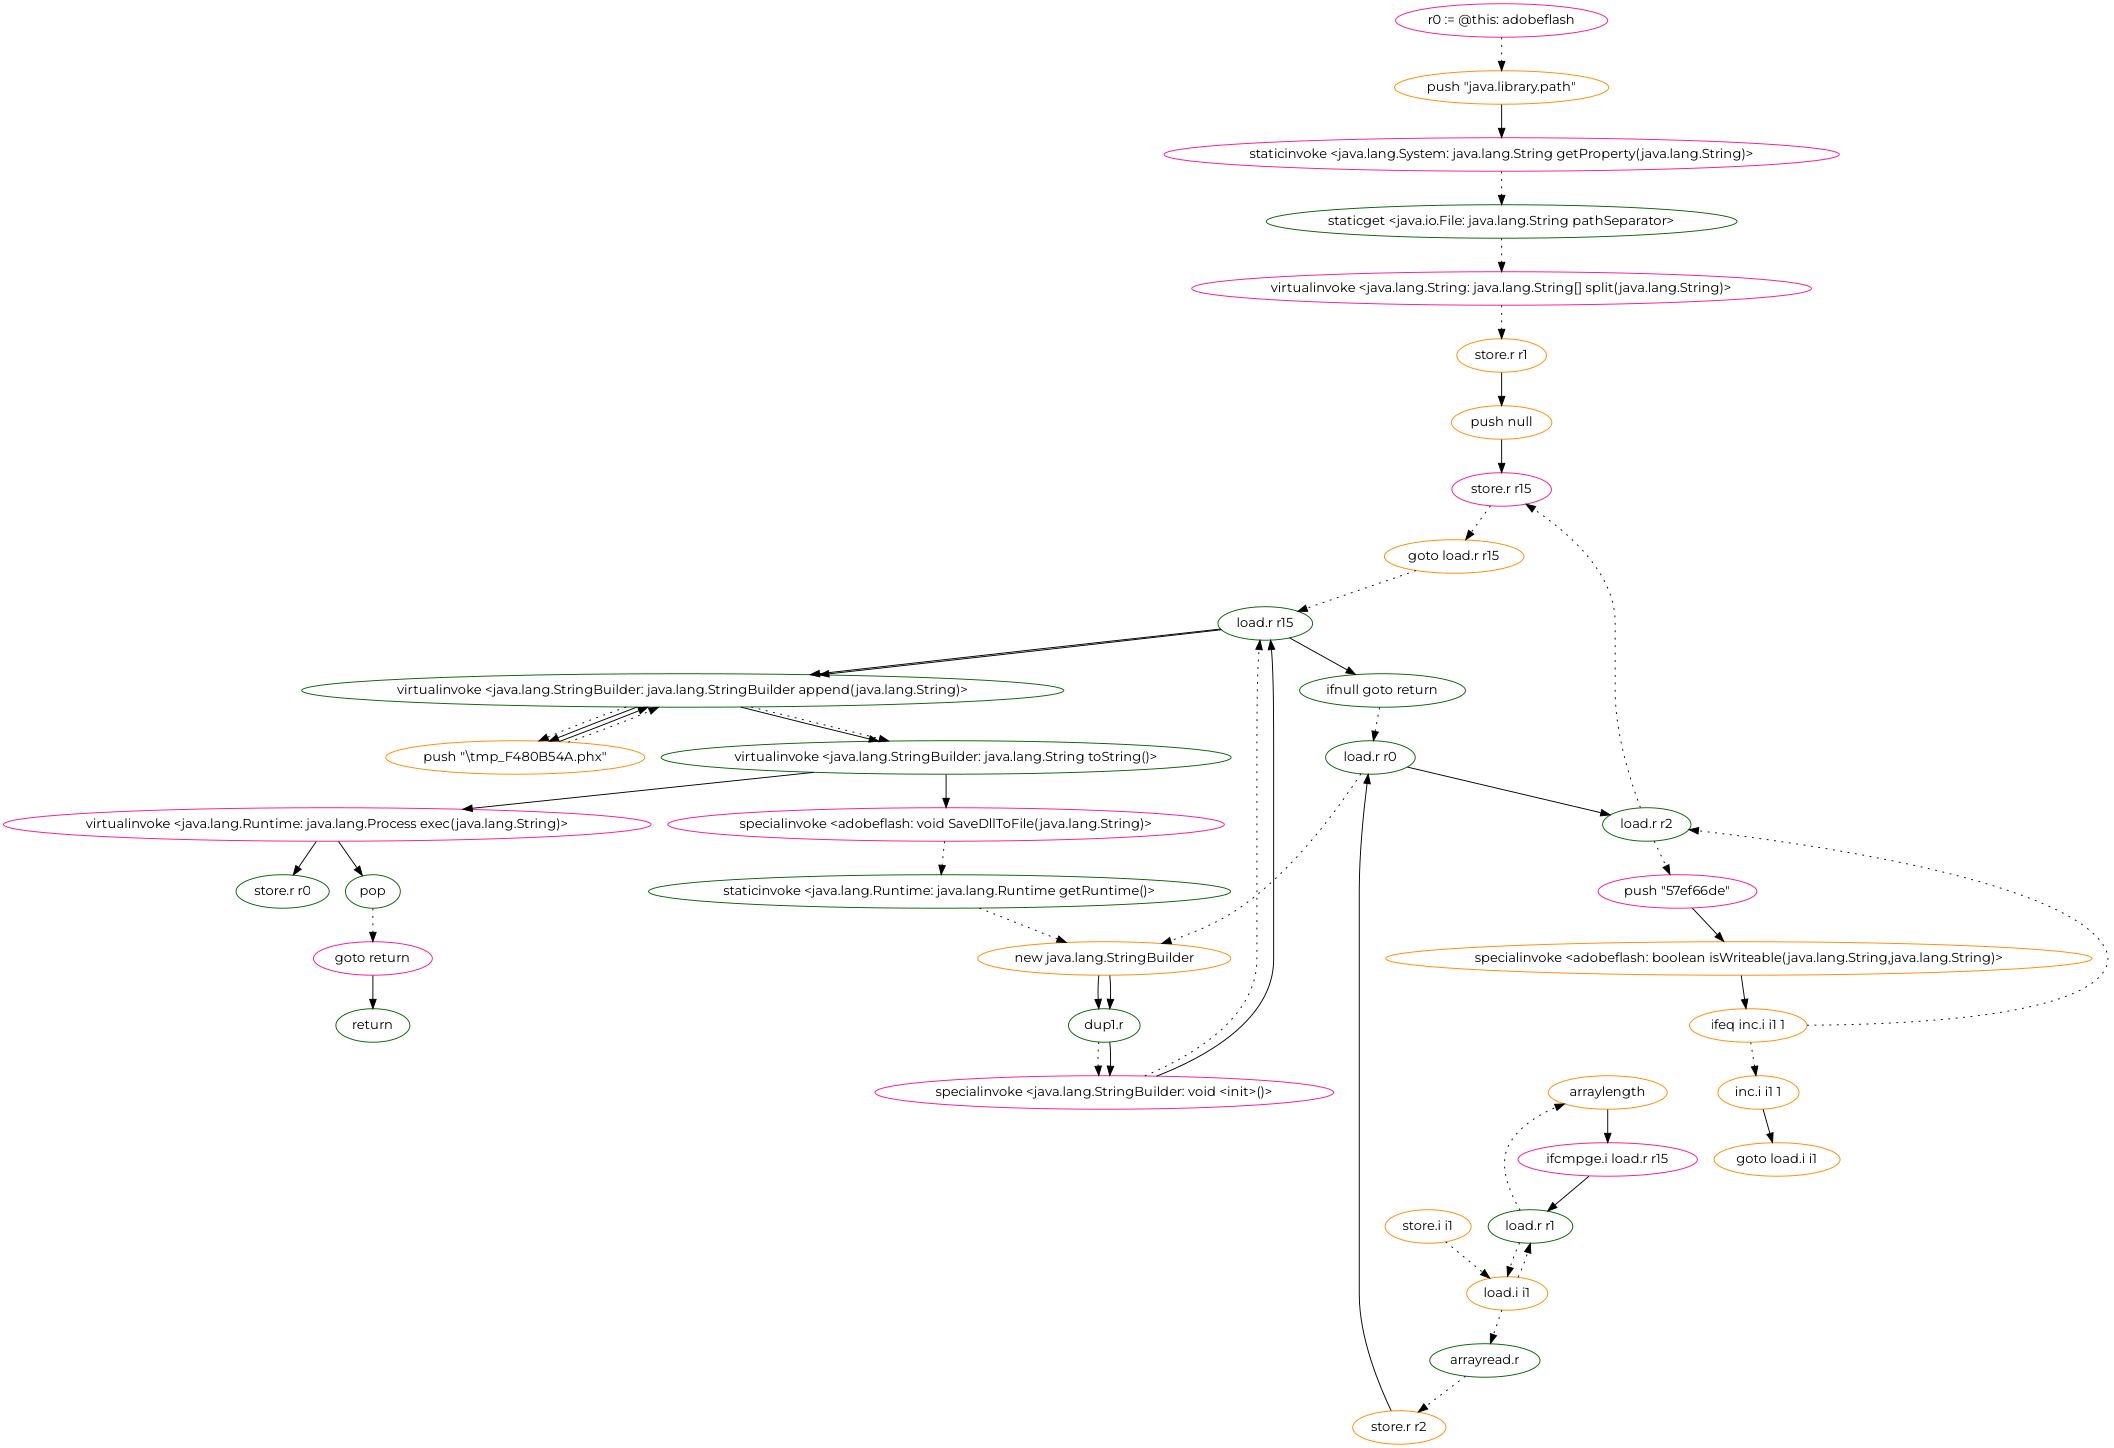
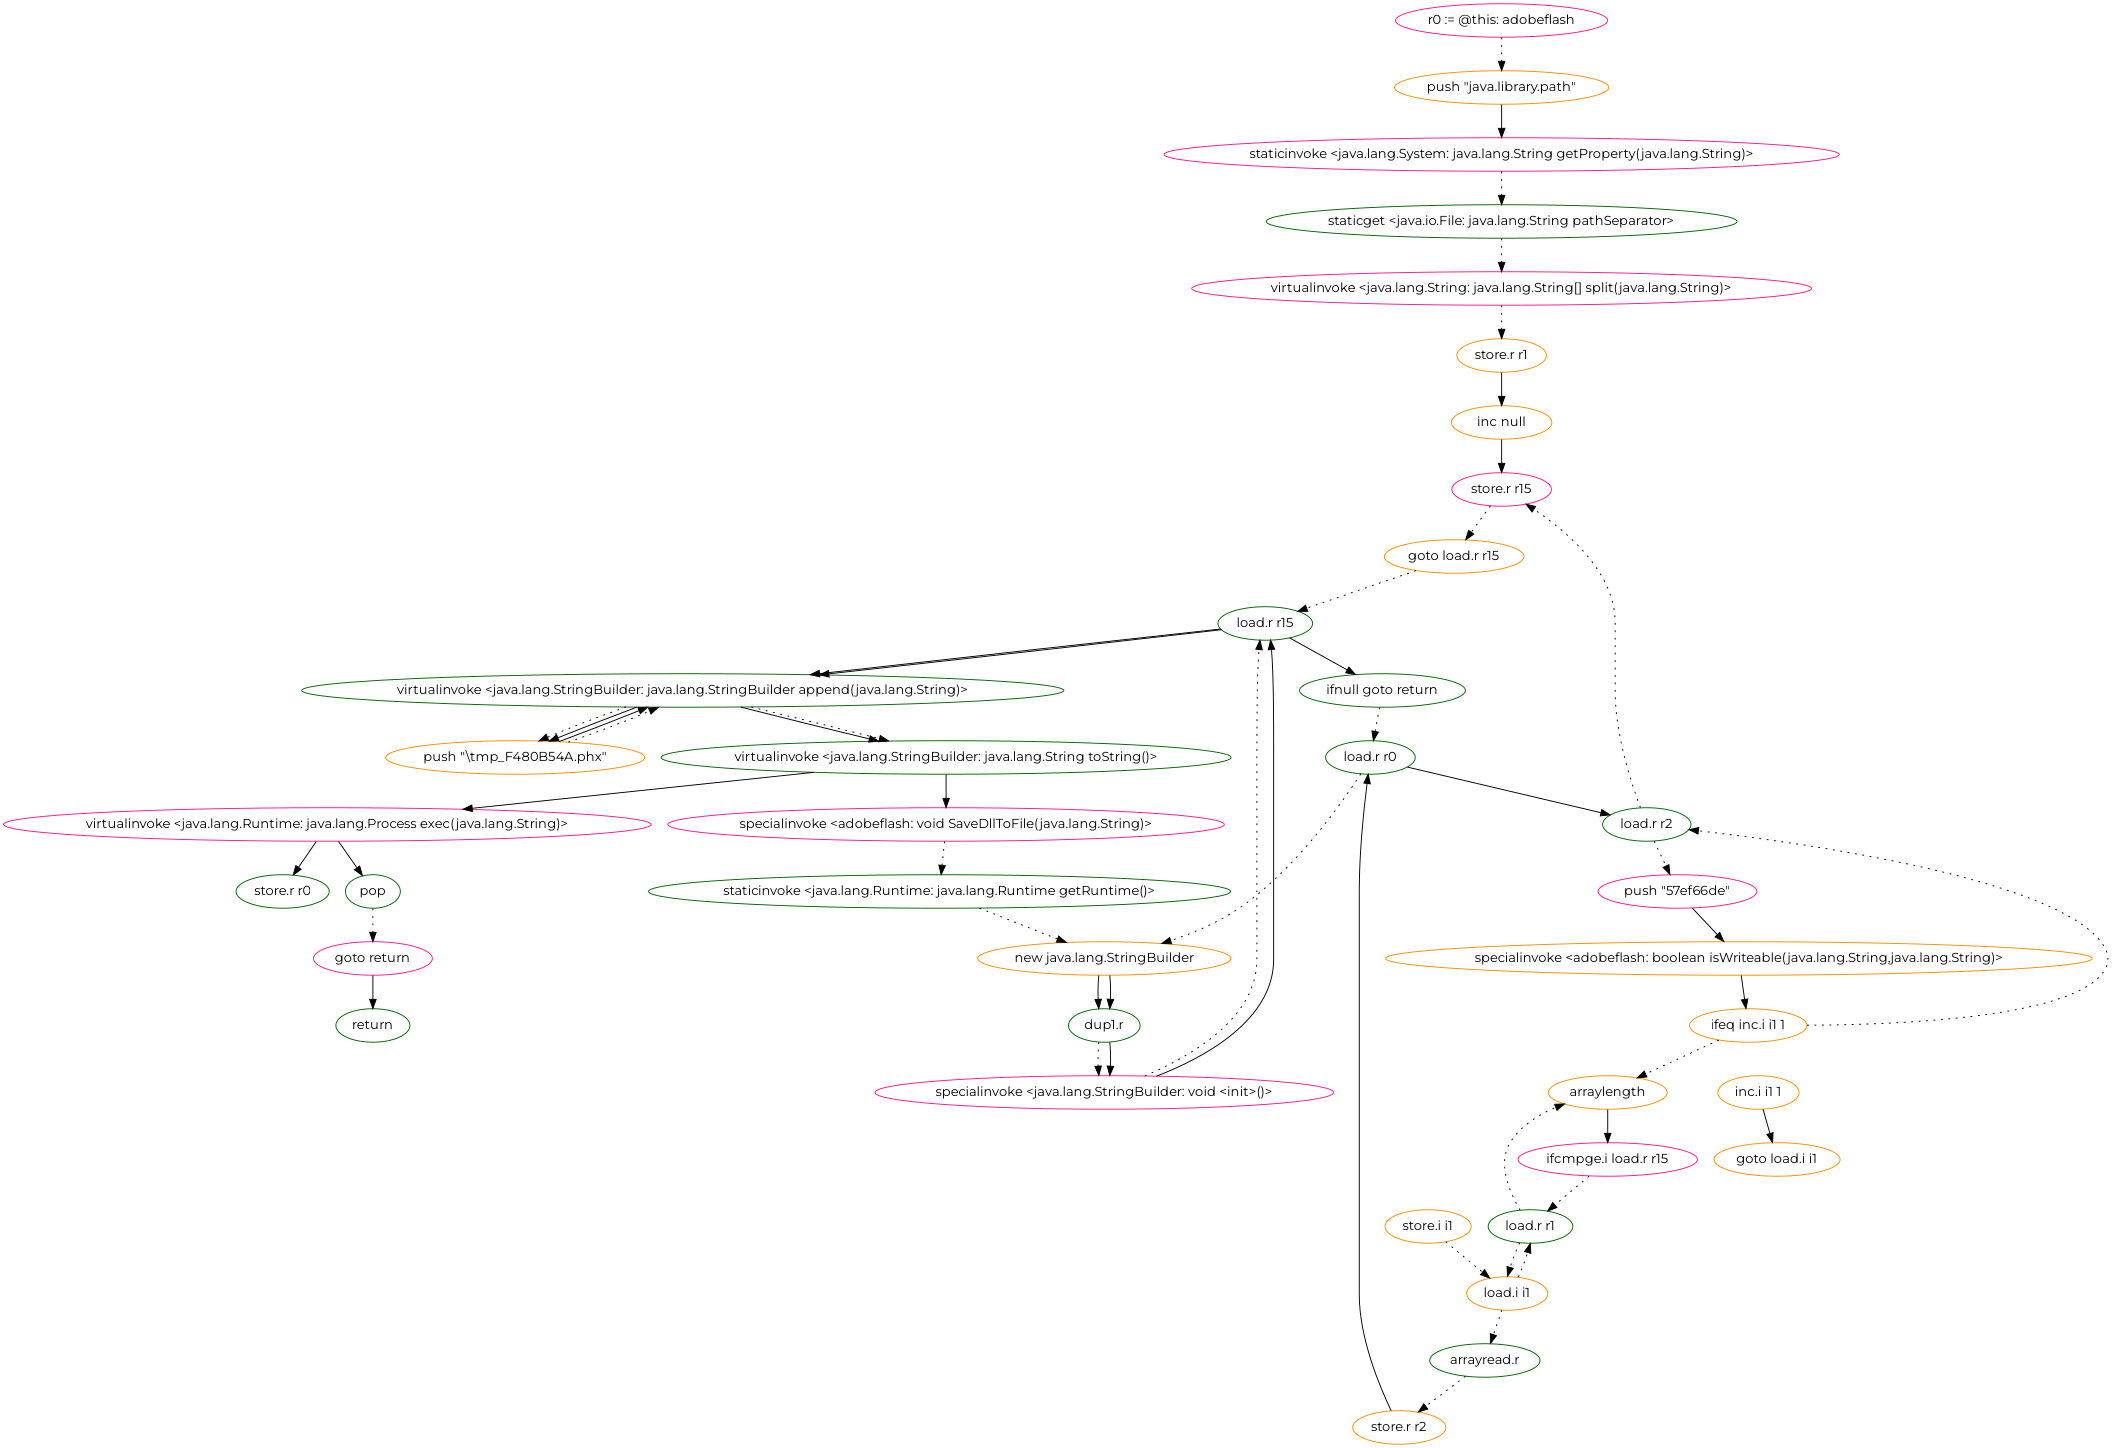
(1502, 422) -> (1502, 422)
(1753, 1054) -> (1682, 1057)
(1572, 1191) -> (1572, 1191)
